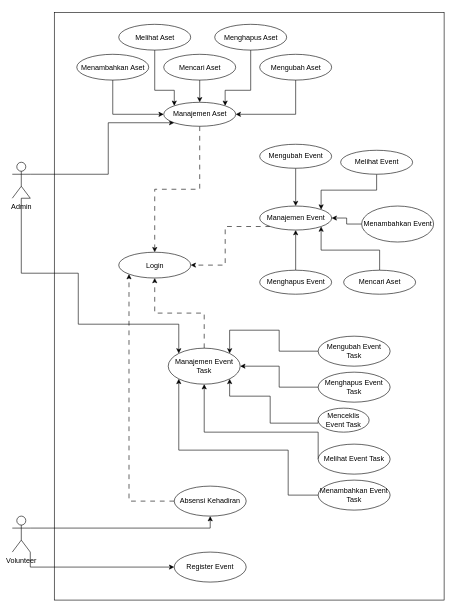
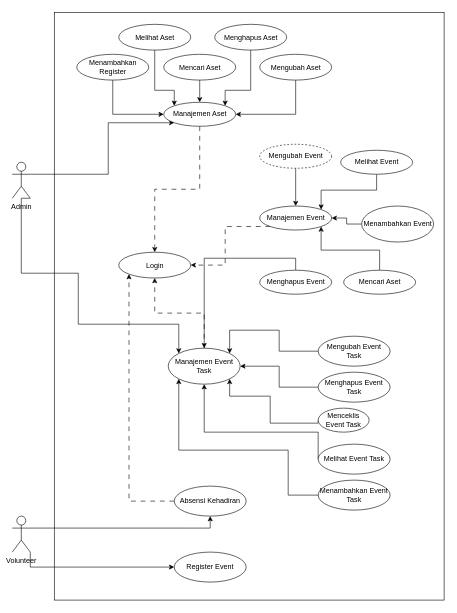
(113, 68) -> (113, 68)
(296, 156) -> (296, 156)
(296, 246) -> (223, 258)
